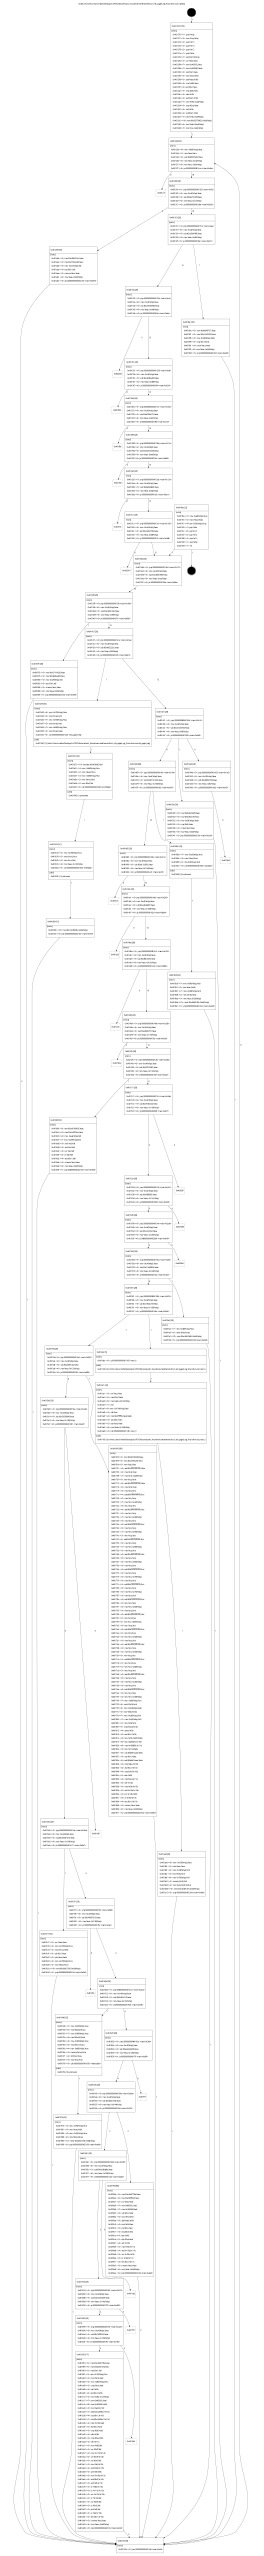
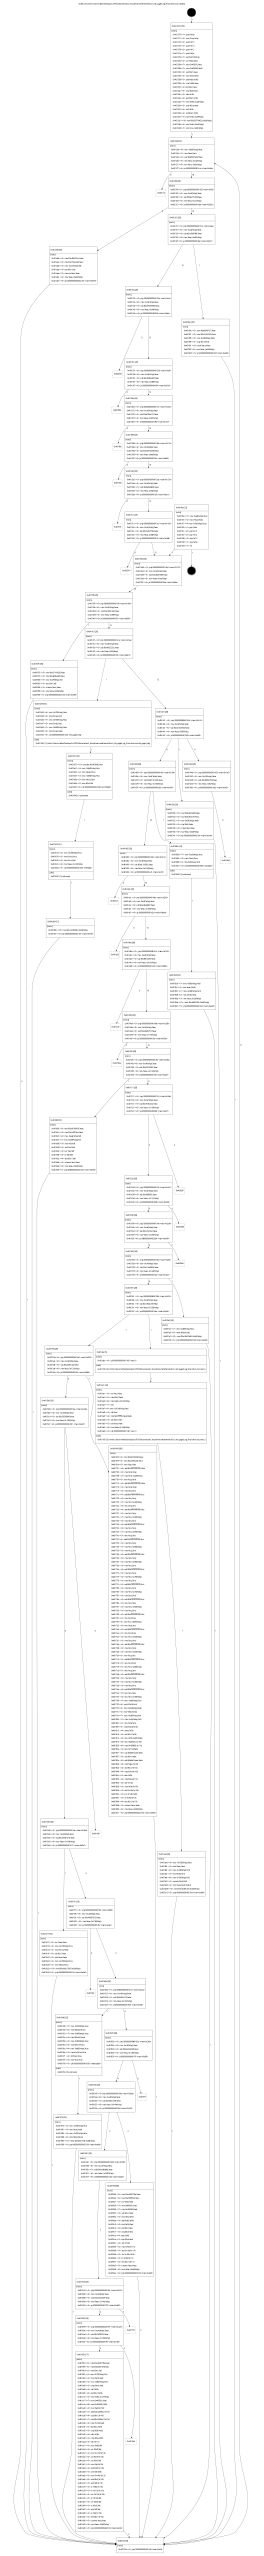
(131, 2294) -> none
